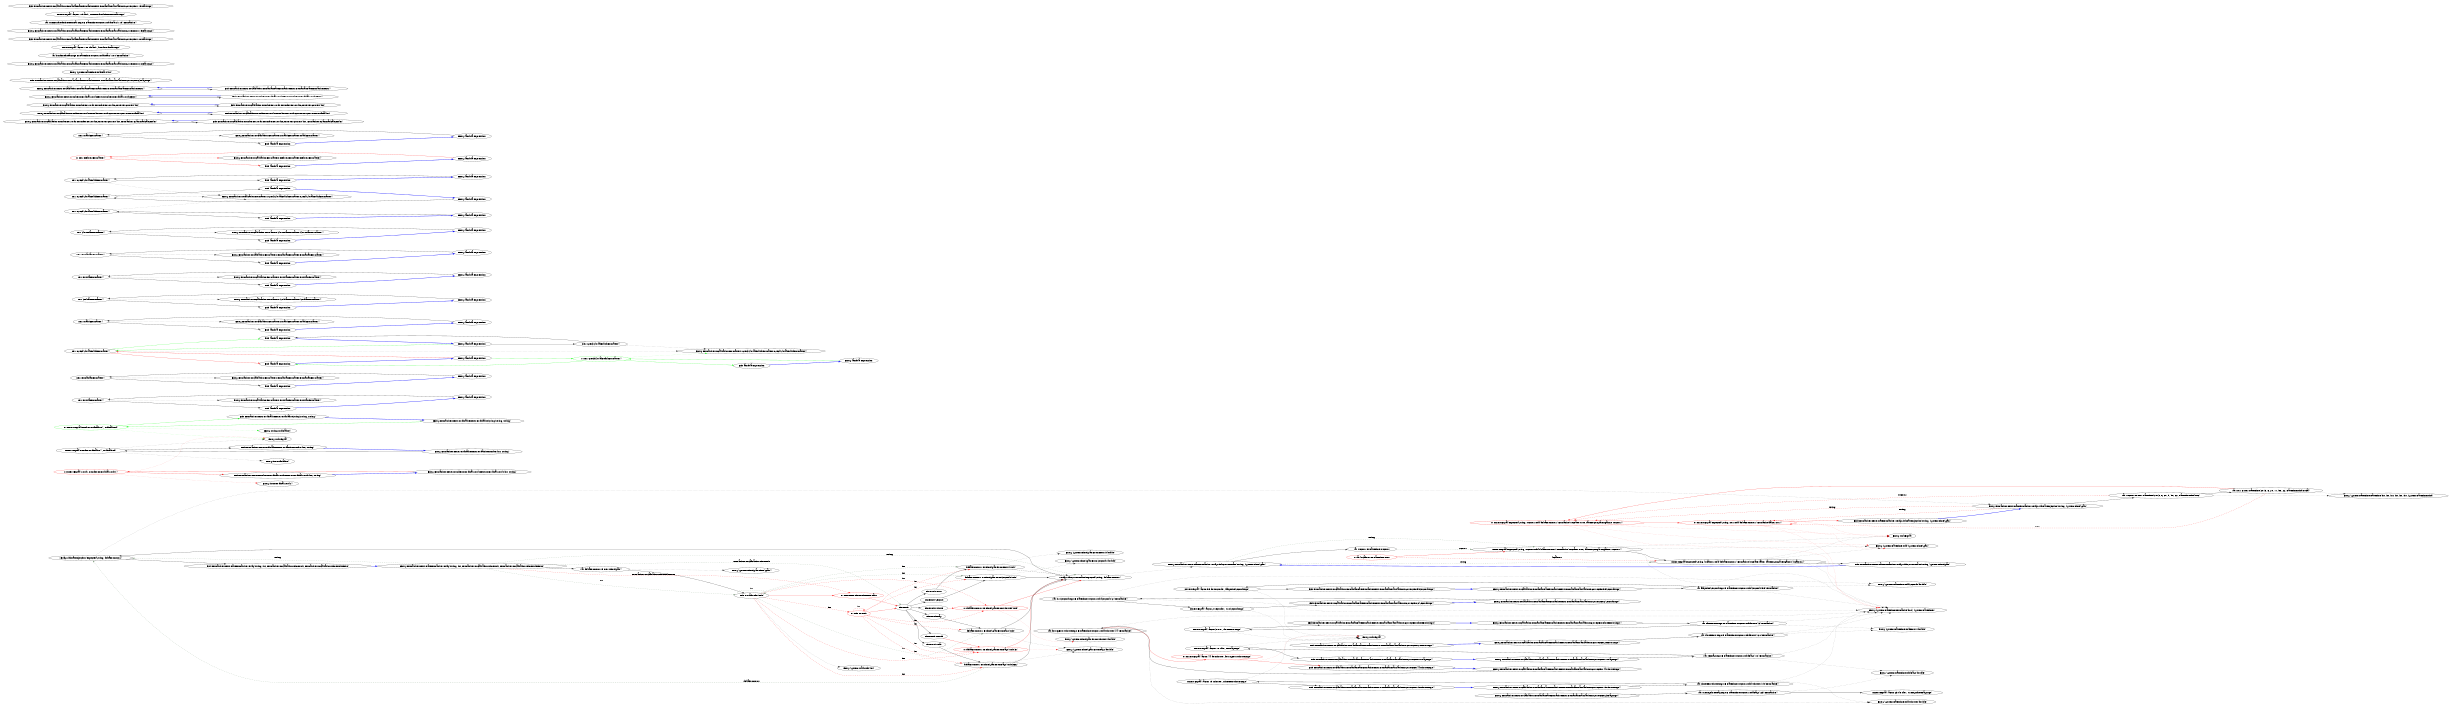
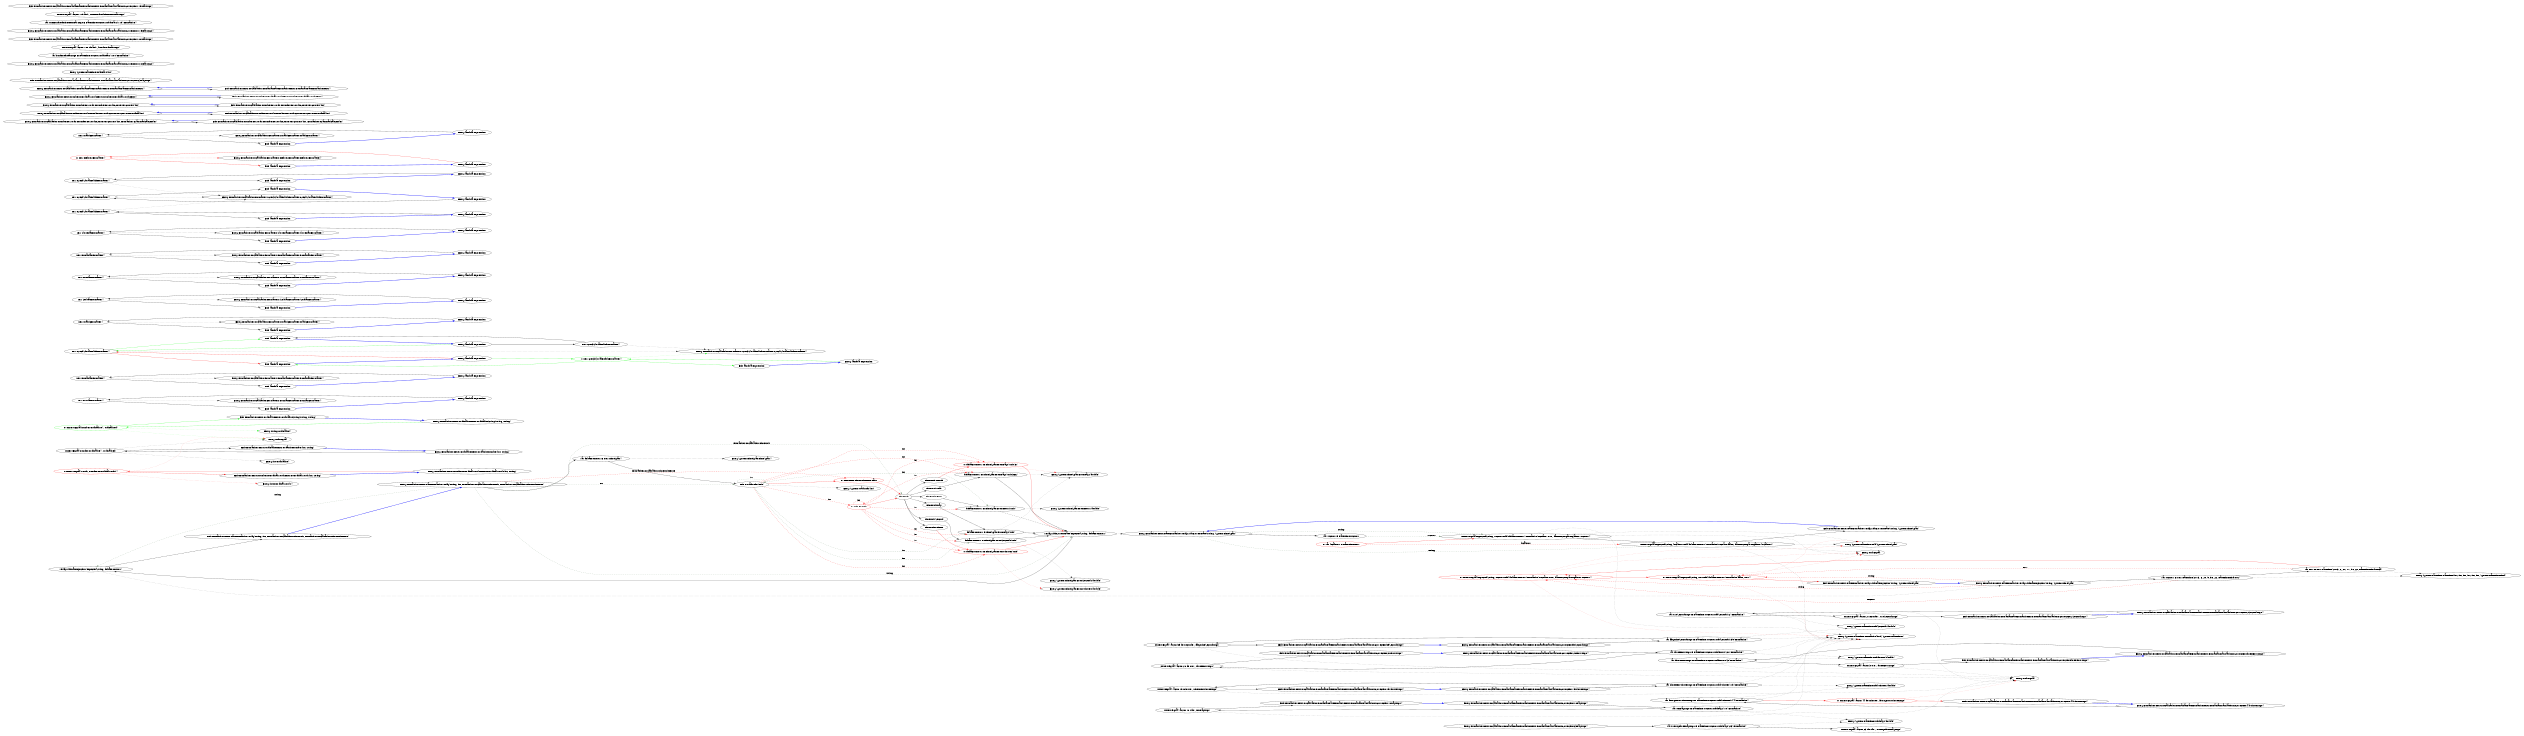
none -> (1187, 666)
(520, 682) -> none
